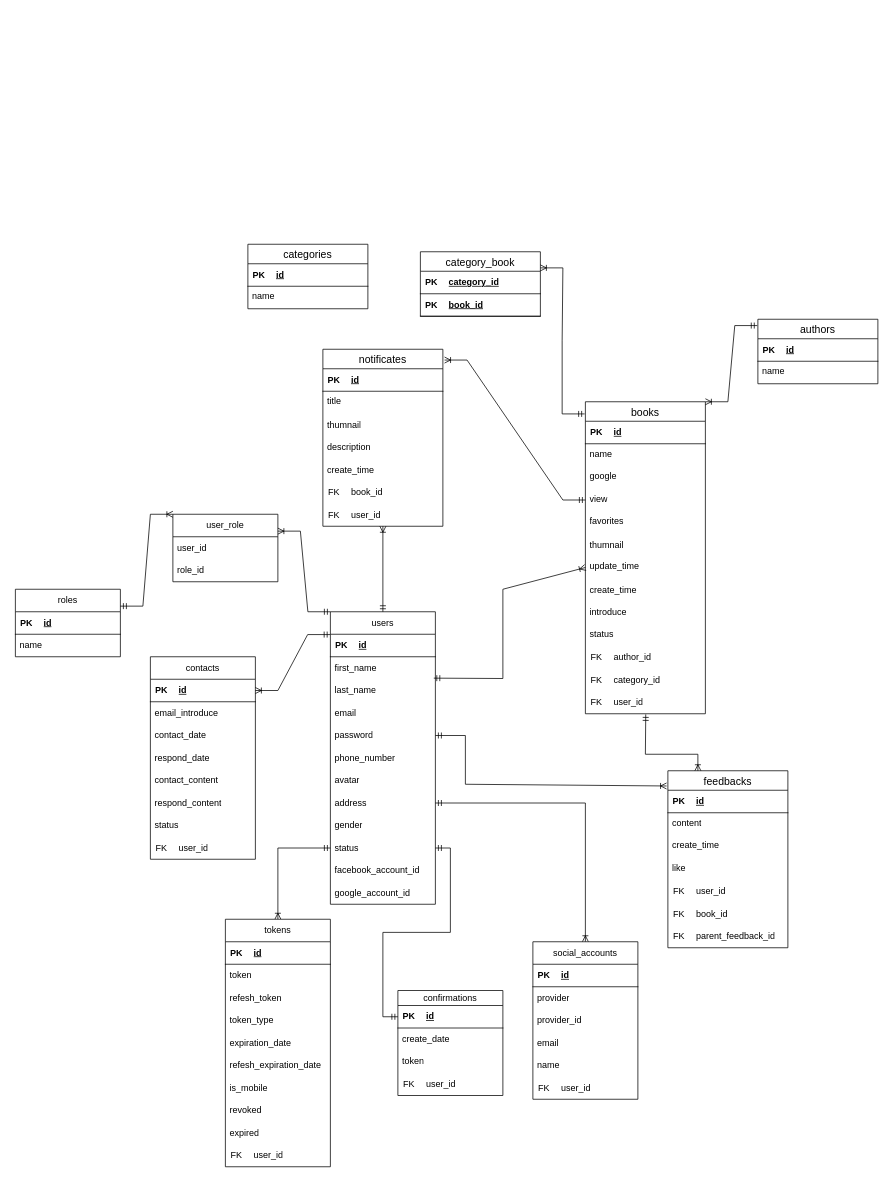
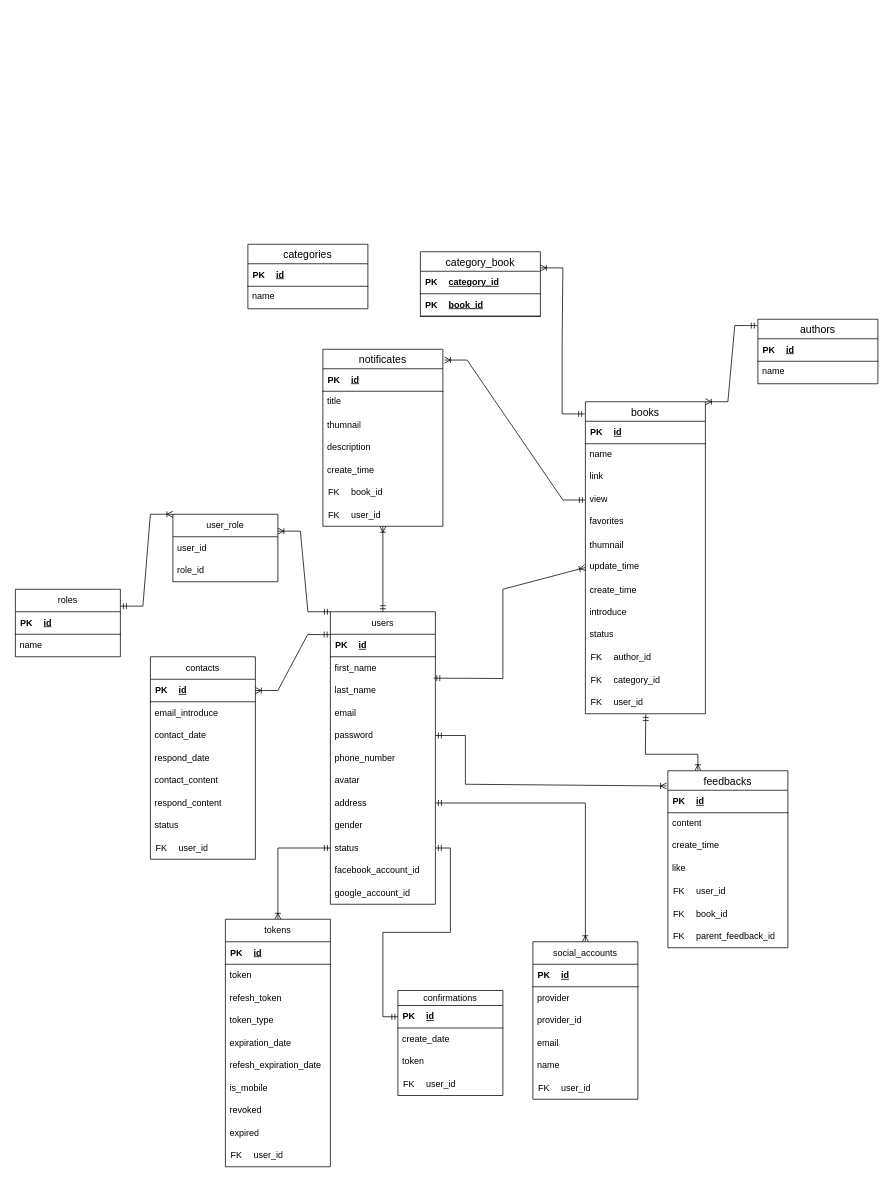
(604, 477) -> (598, 477)
